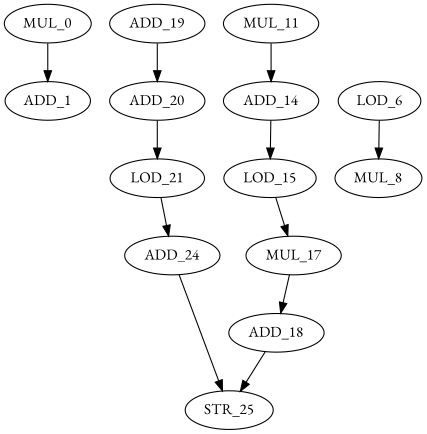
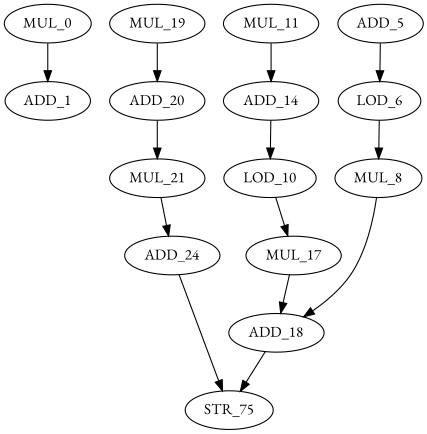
(157, 24) -> (157, 24)
none -> (381, 24)
(157, 178) -> (157, 178)
(270, 178) -> (270, 178)
none -> (358, 262)
(229, 410) -> (229, 410)
